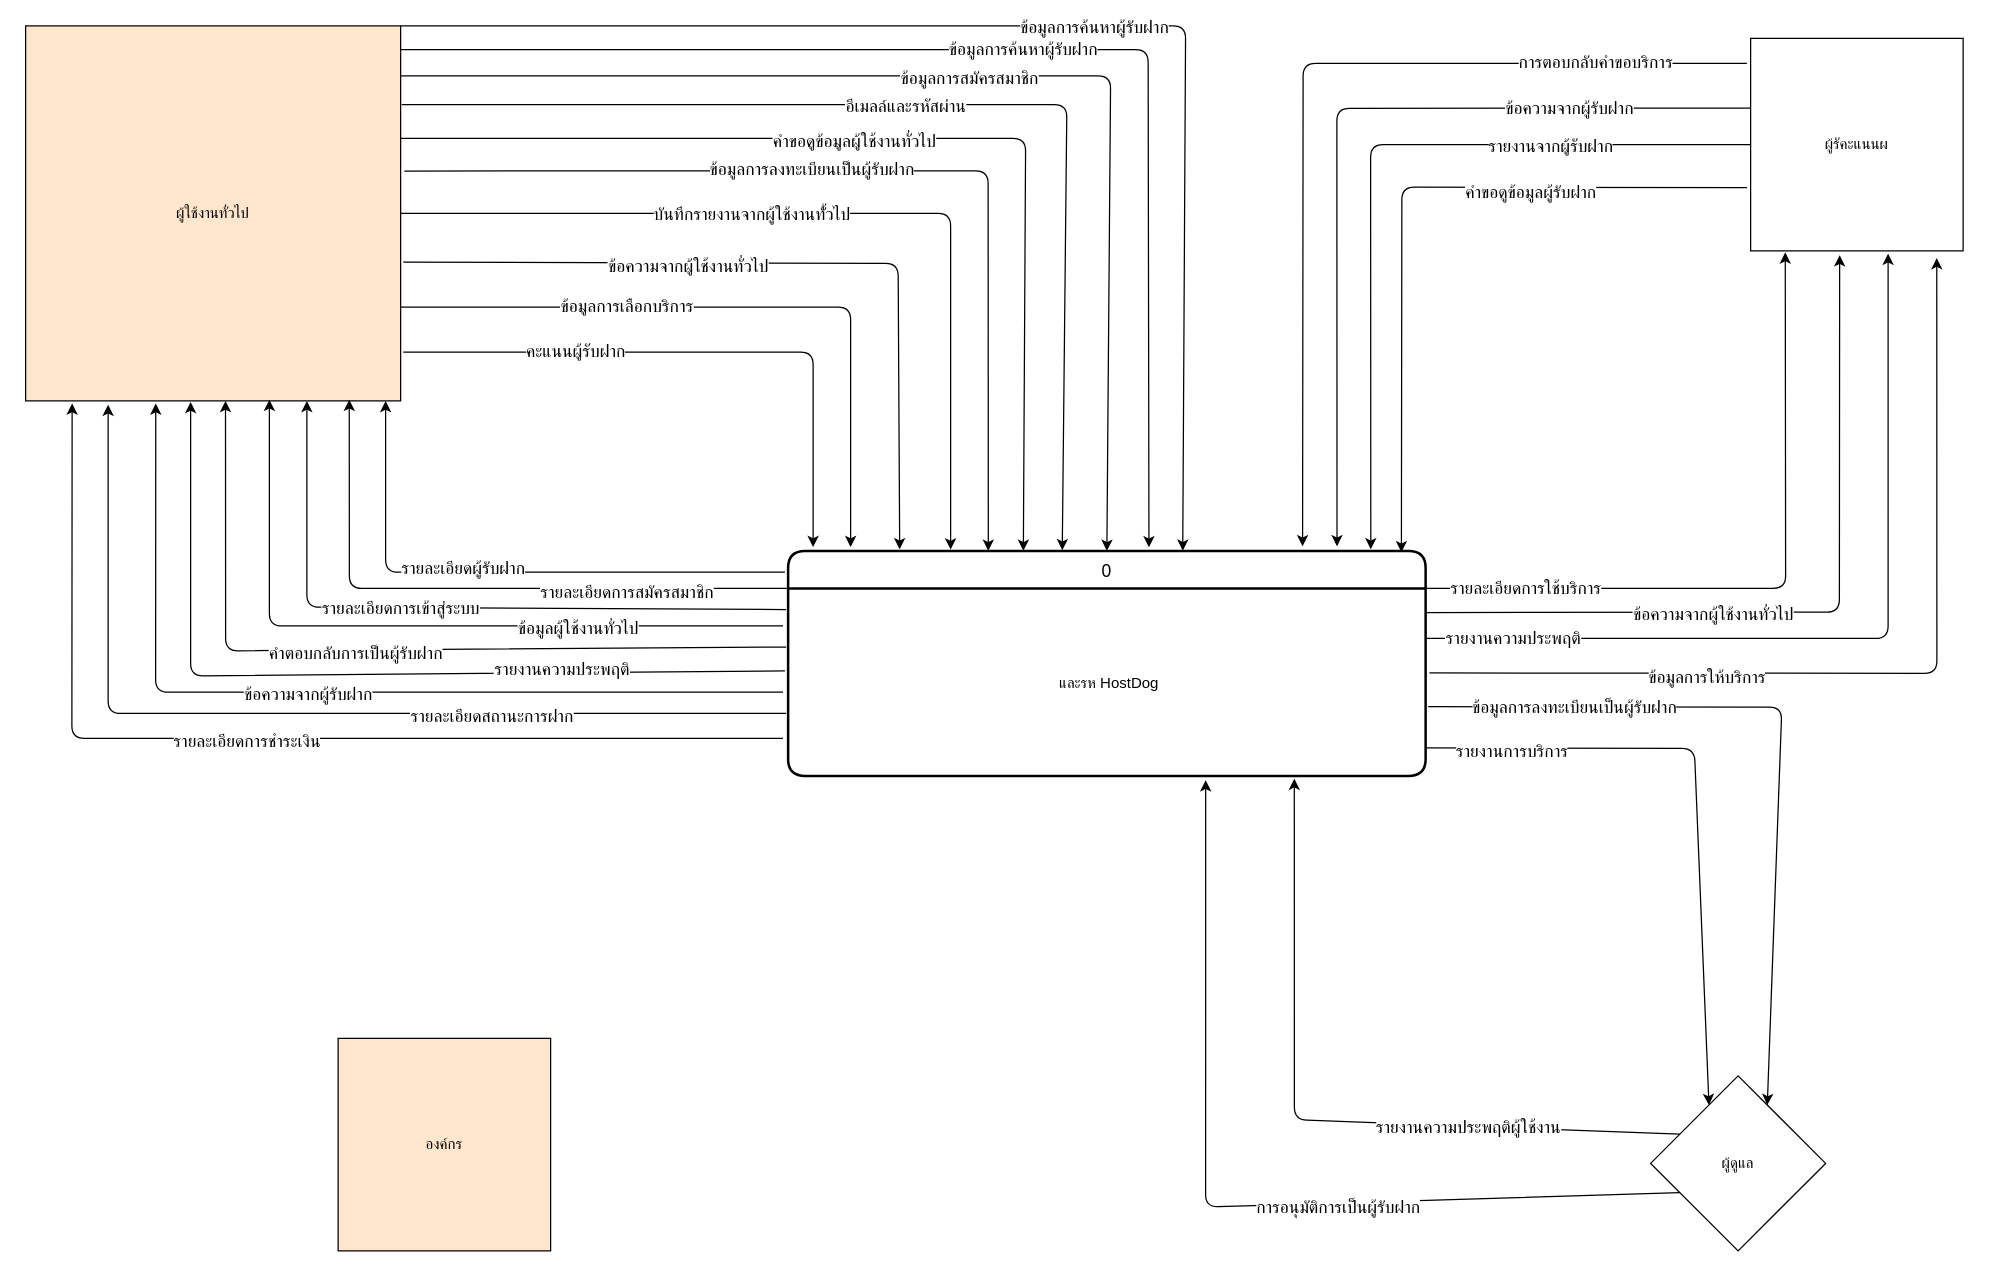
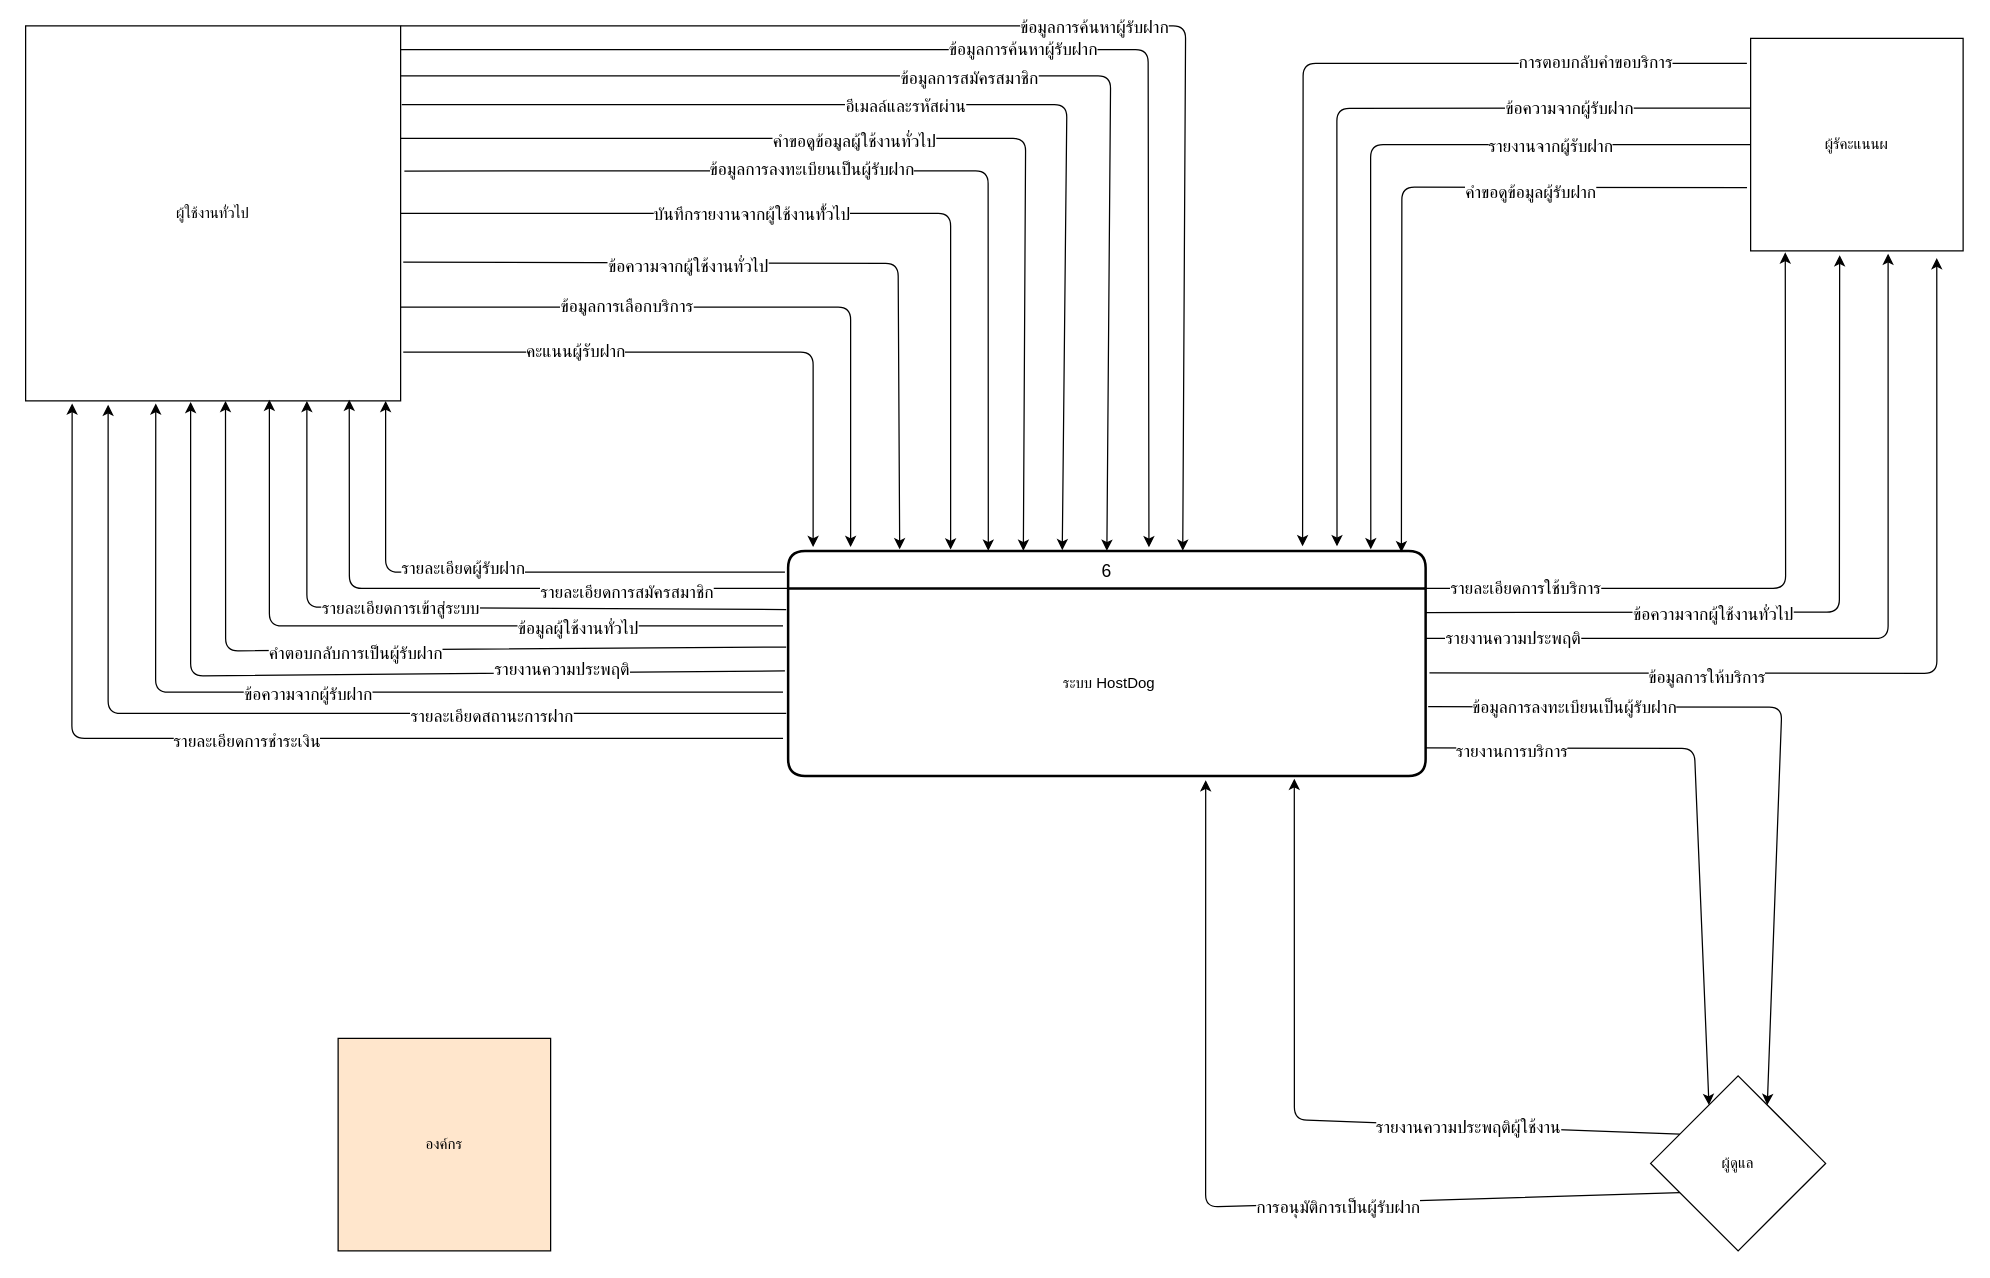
(213, 213) -> (213, 213)
(1106, 570) -> (1106, 570)
(1109, 683) -> (1109, 683)
